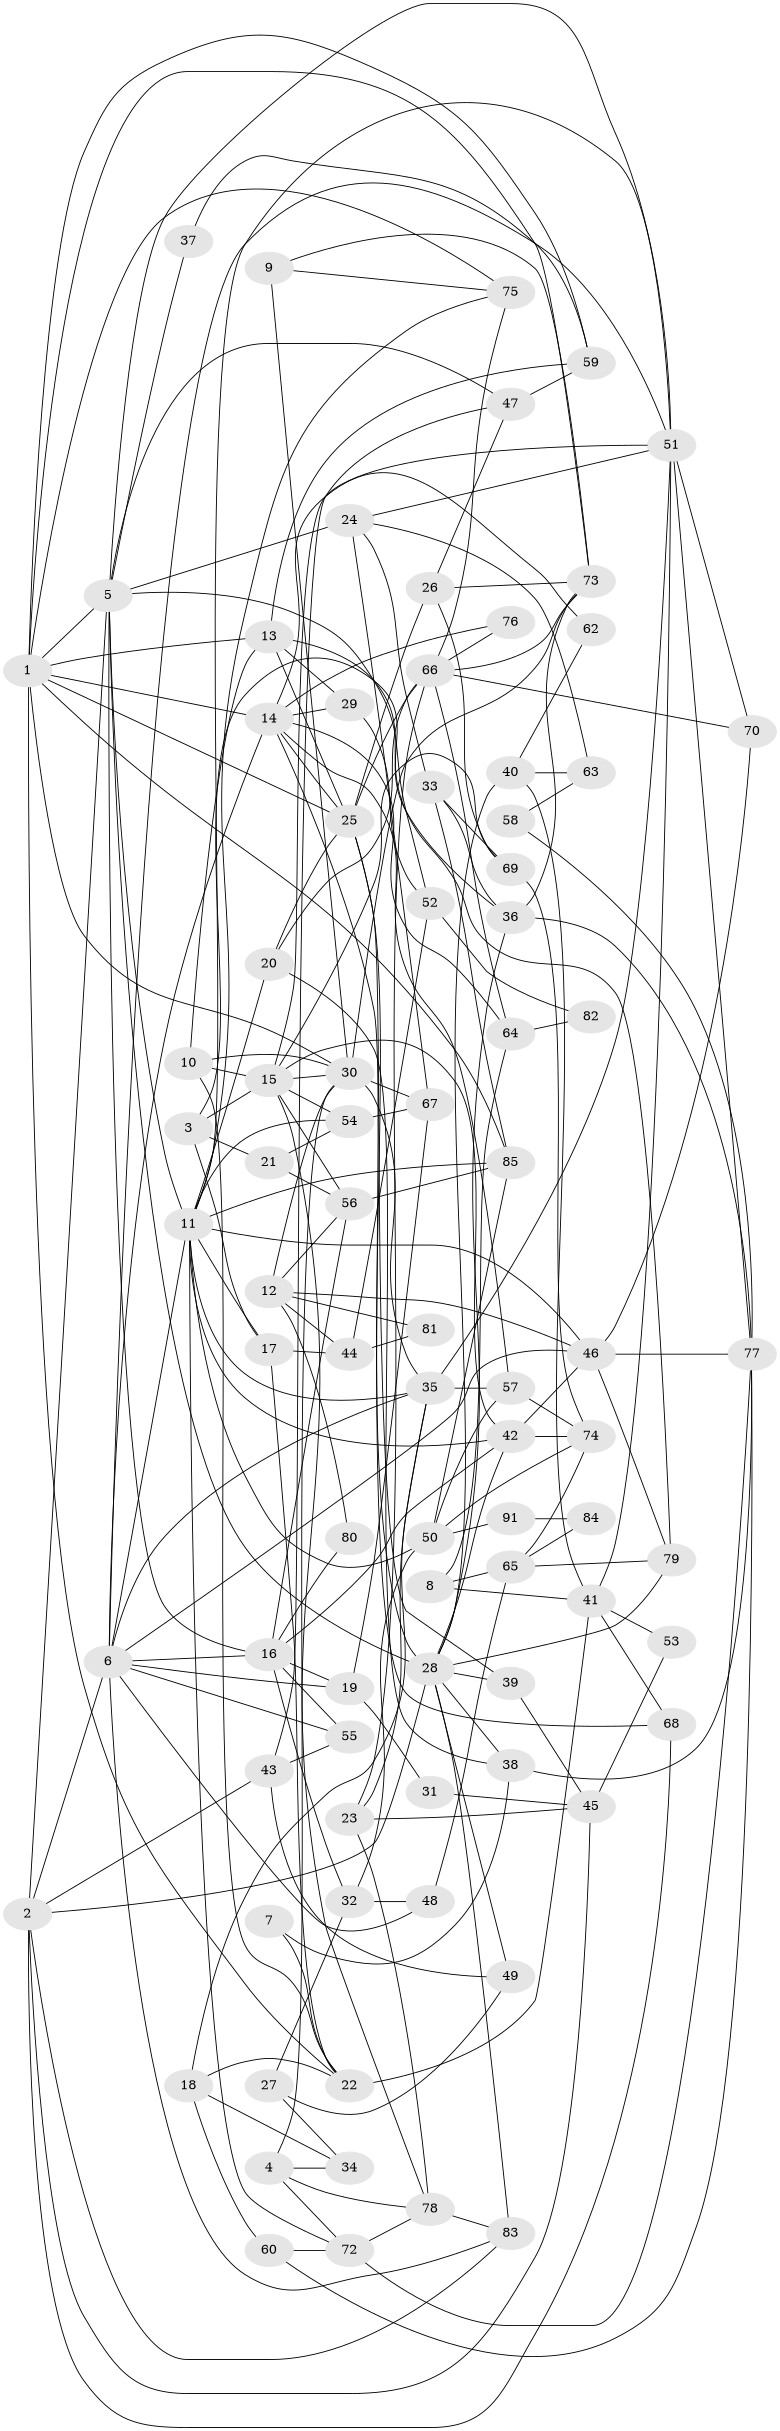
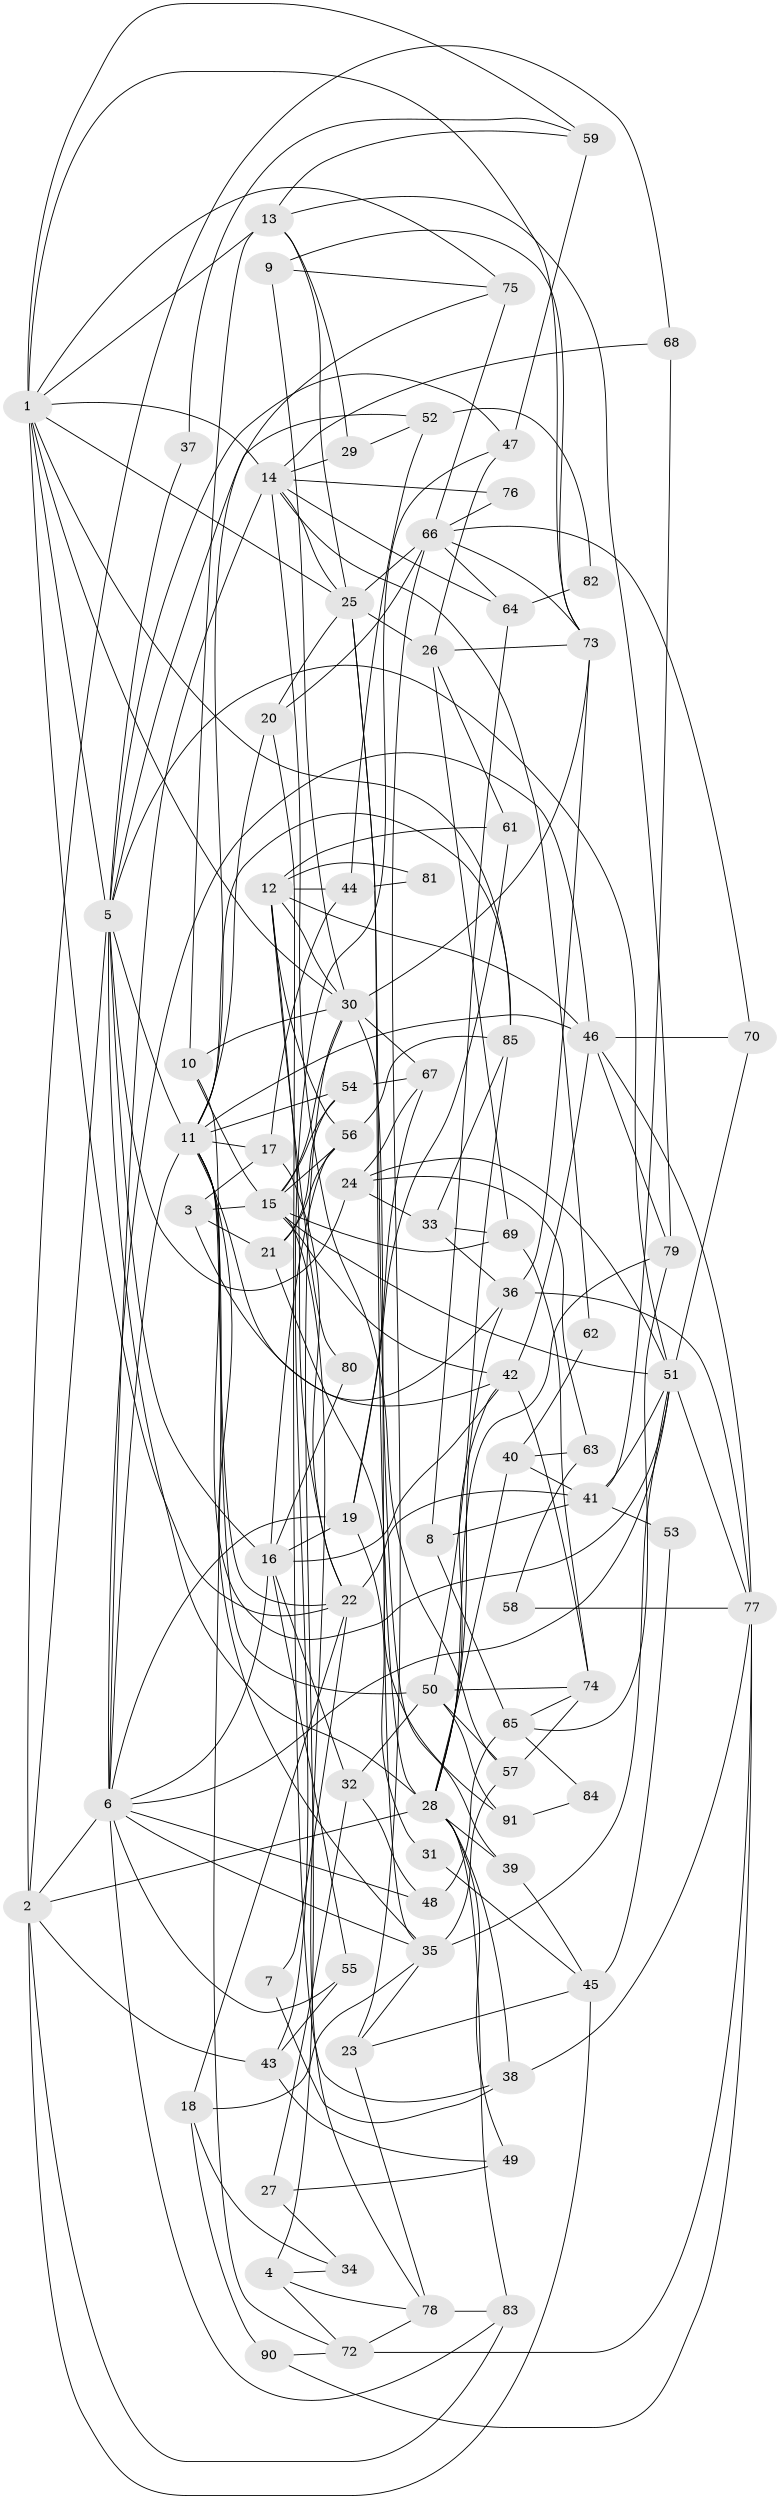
none -> (511, 828)
none -> (299, 1247)
none -> (376, 1503)
(269, 2250) -> (269, 2356)
